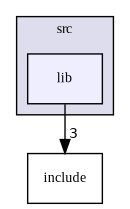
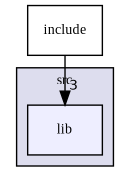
(65, 124) -> (65, 76)
